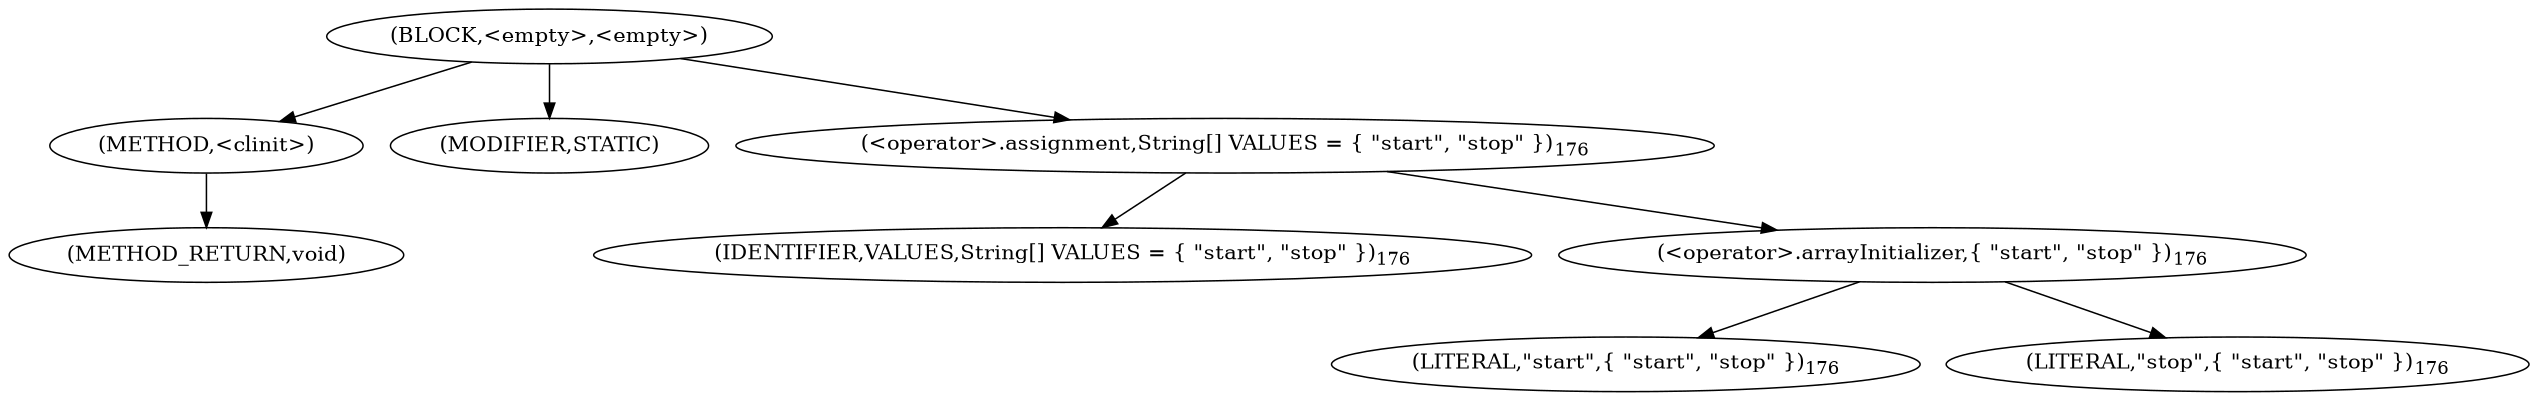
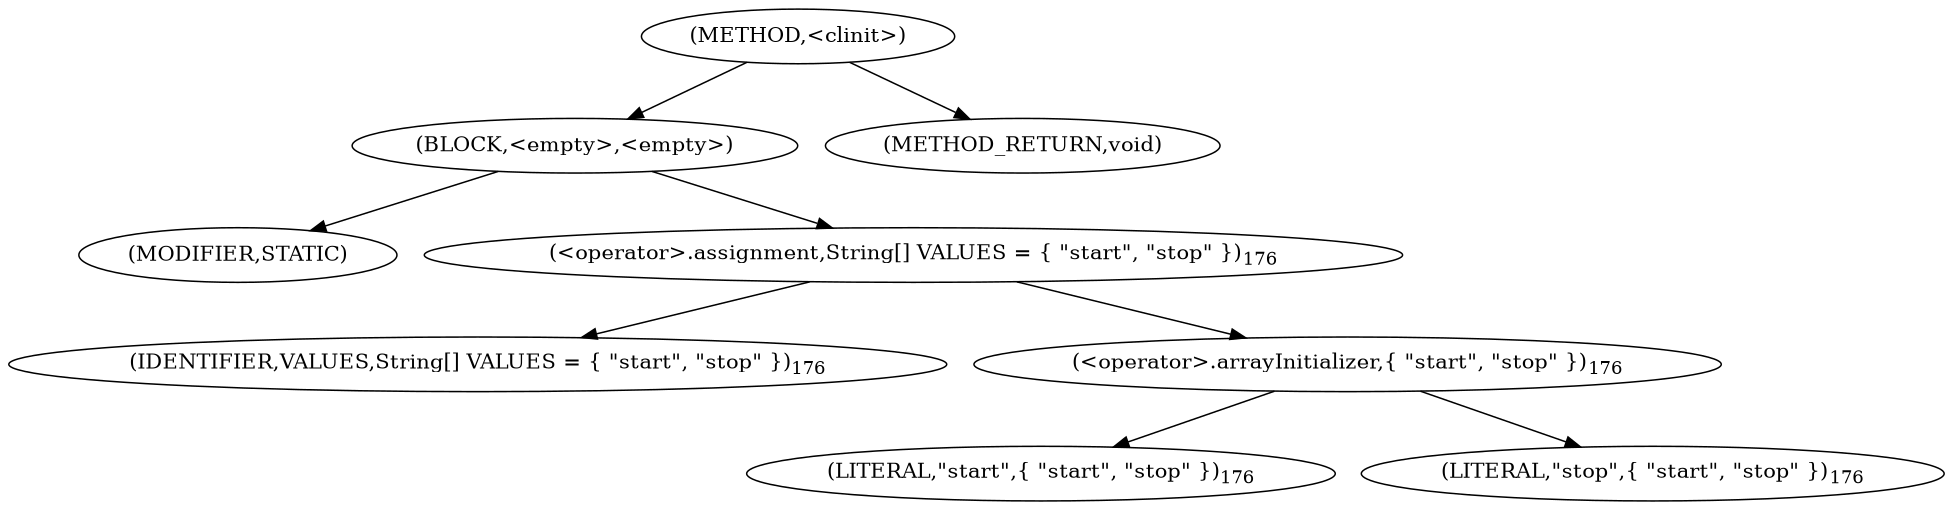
(383, 89) -> (694, 87)
